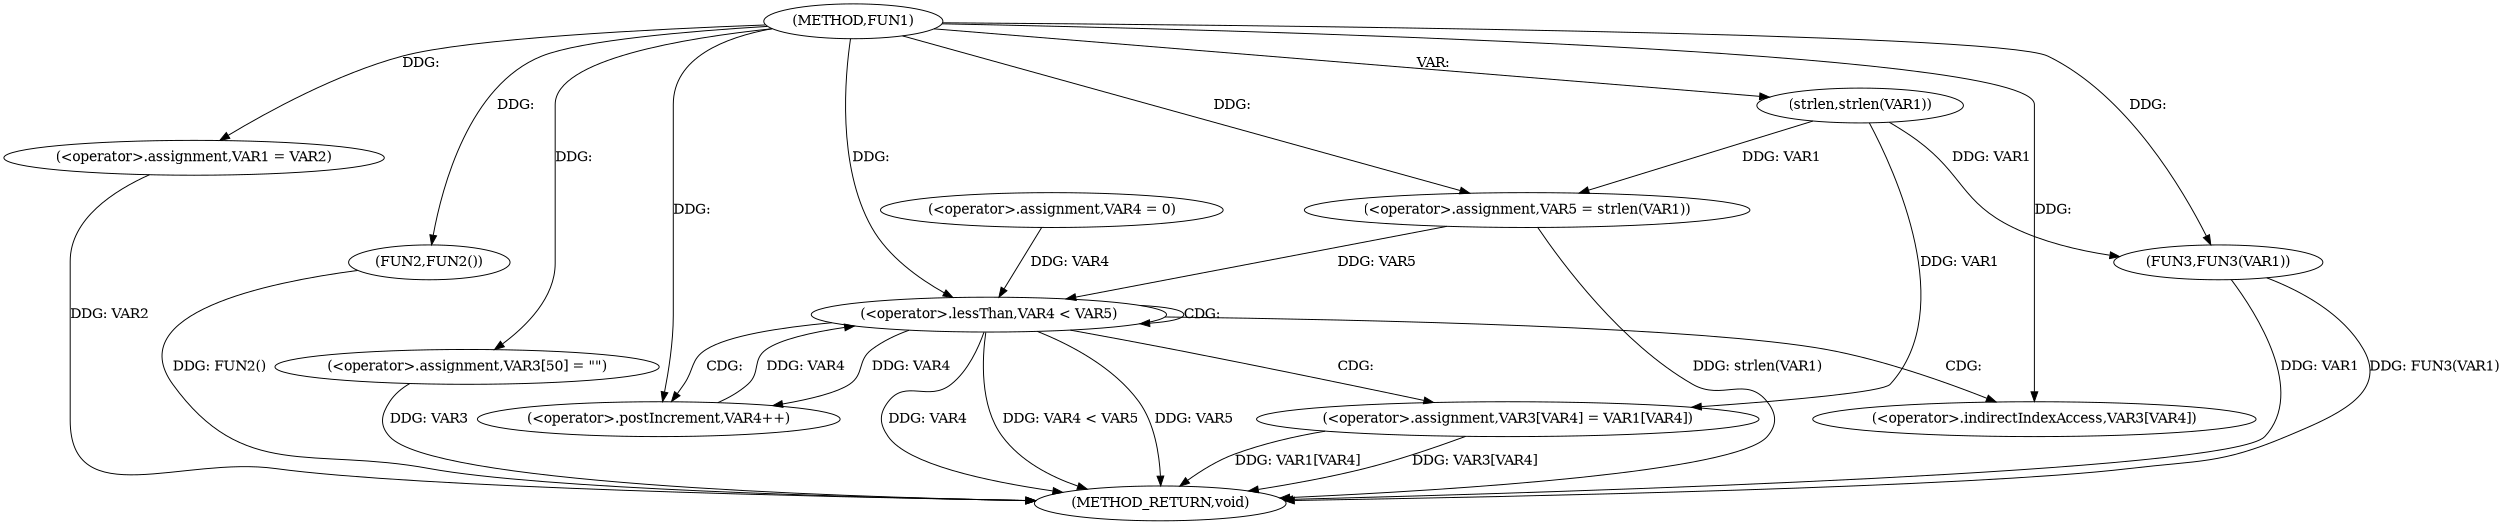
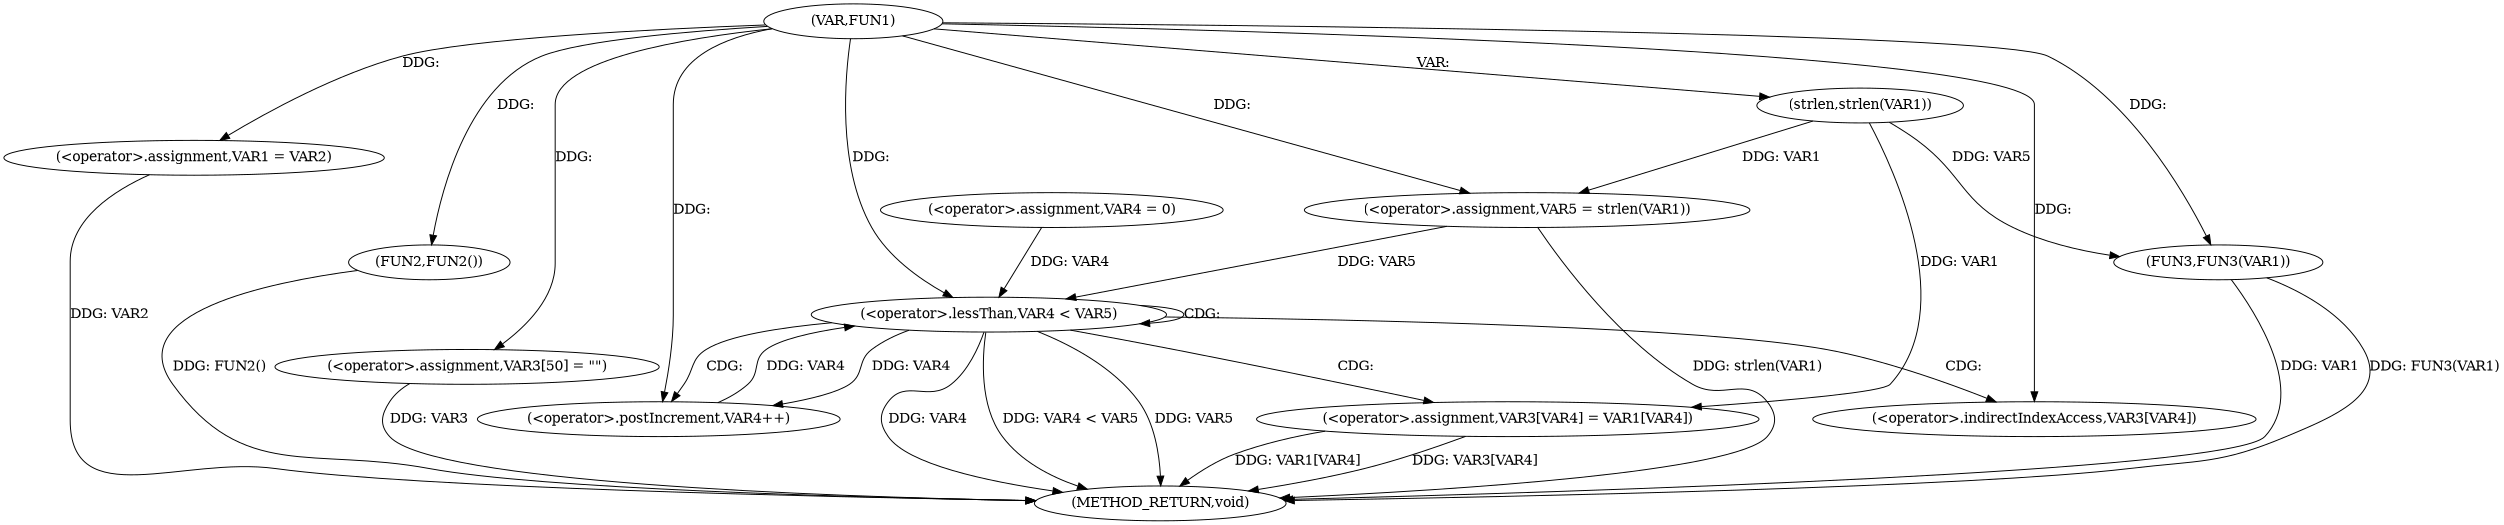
(853, 21) -> (853, 21)
(1992, 158) -> (1992, 158)
